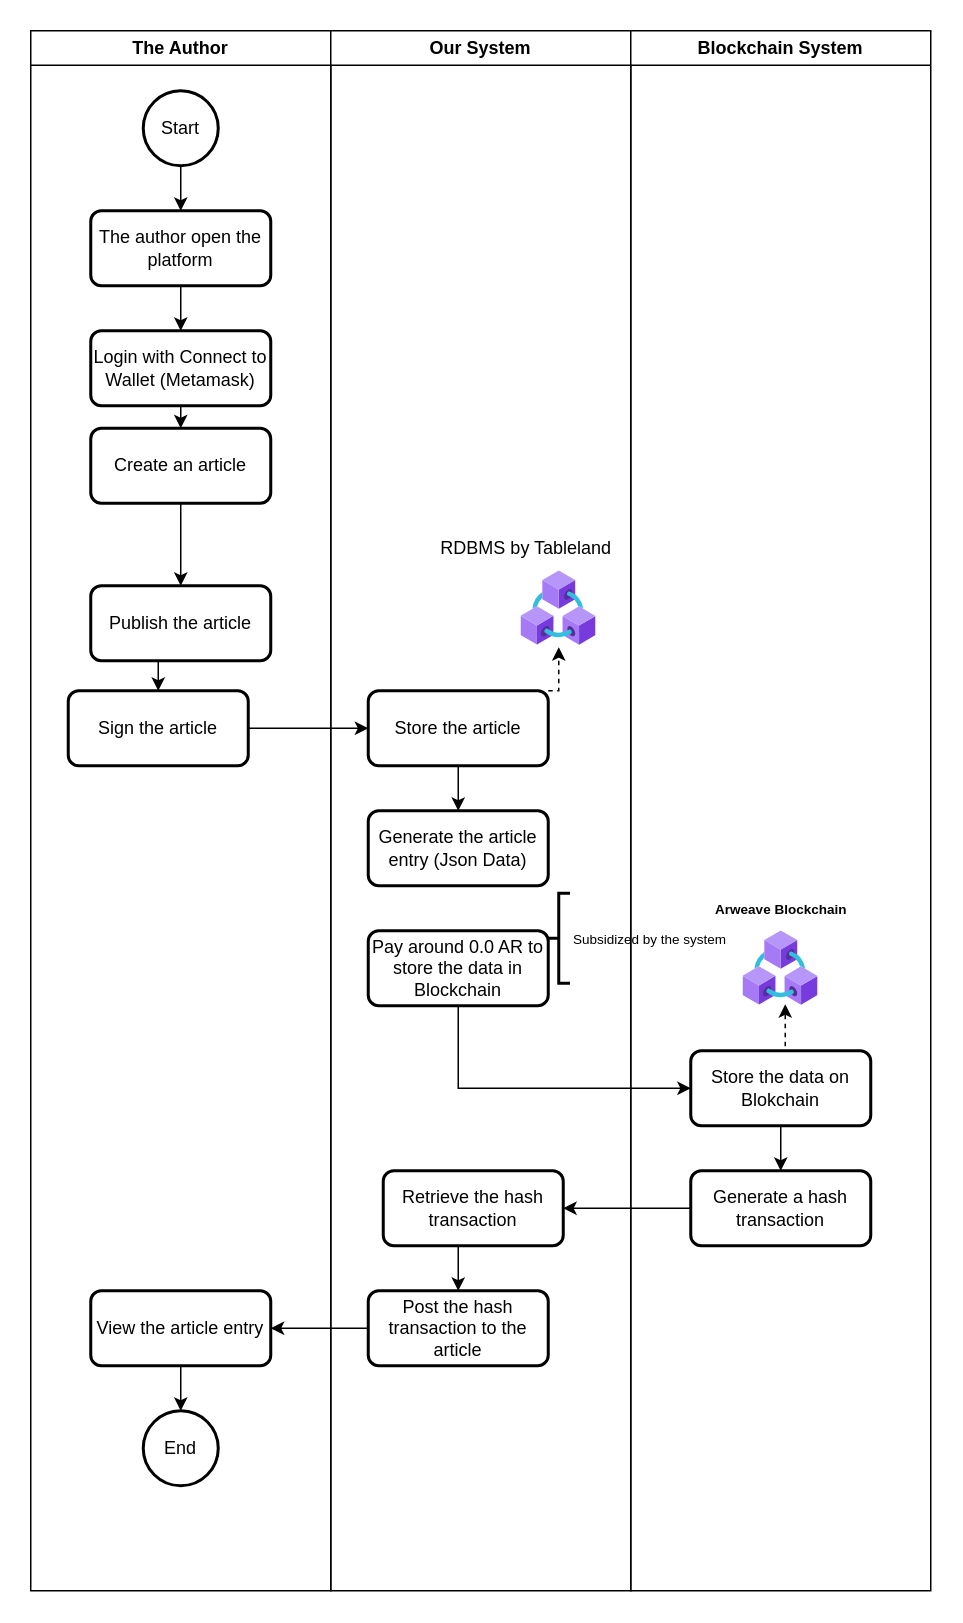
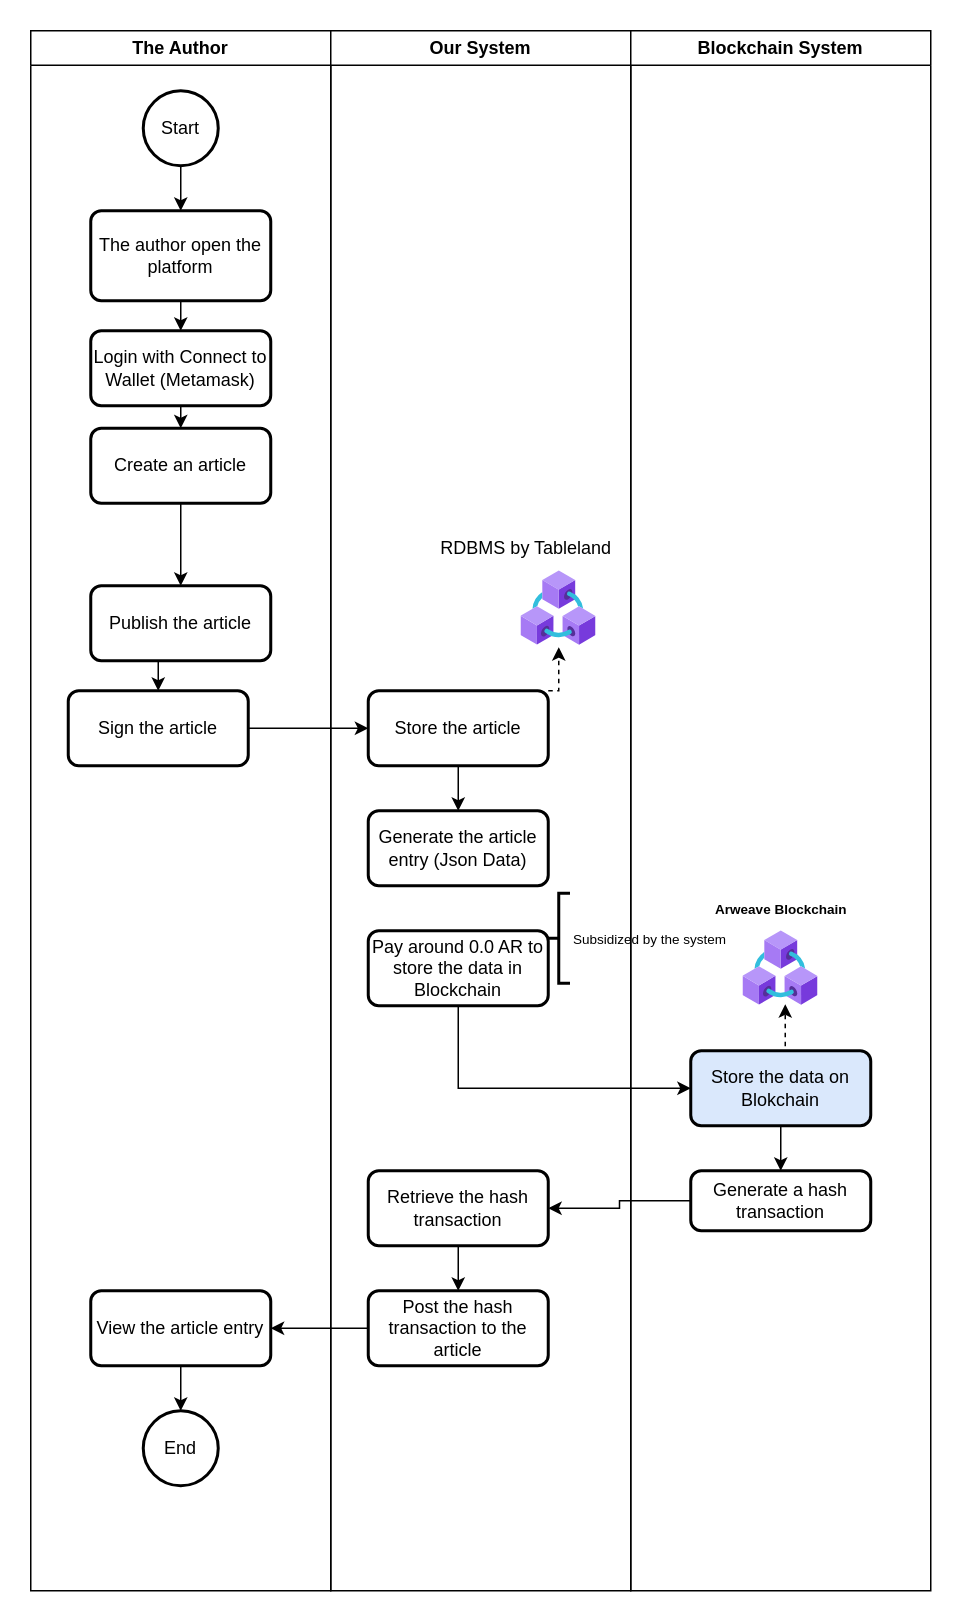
(181, 248) -> (181, 256)
(781, 1088) -> (781, 1088)
(473, 1208) -> (458, 1208)
(781, 1208) -> (781, 1201)
